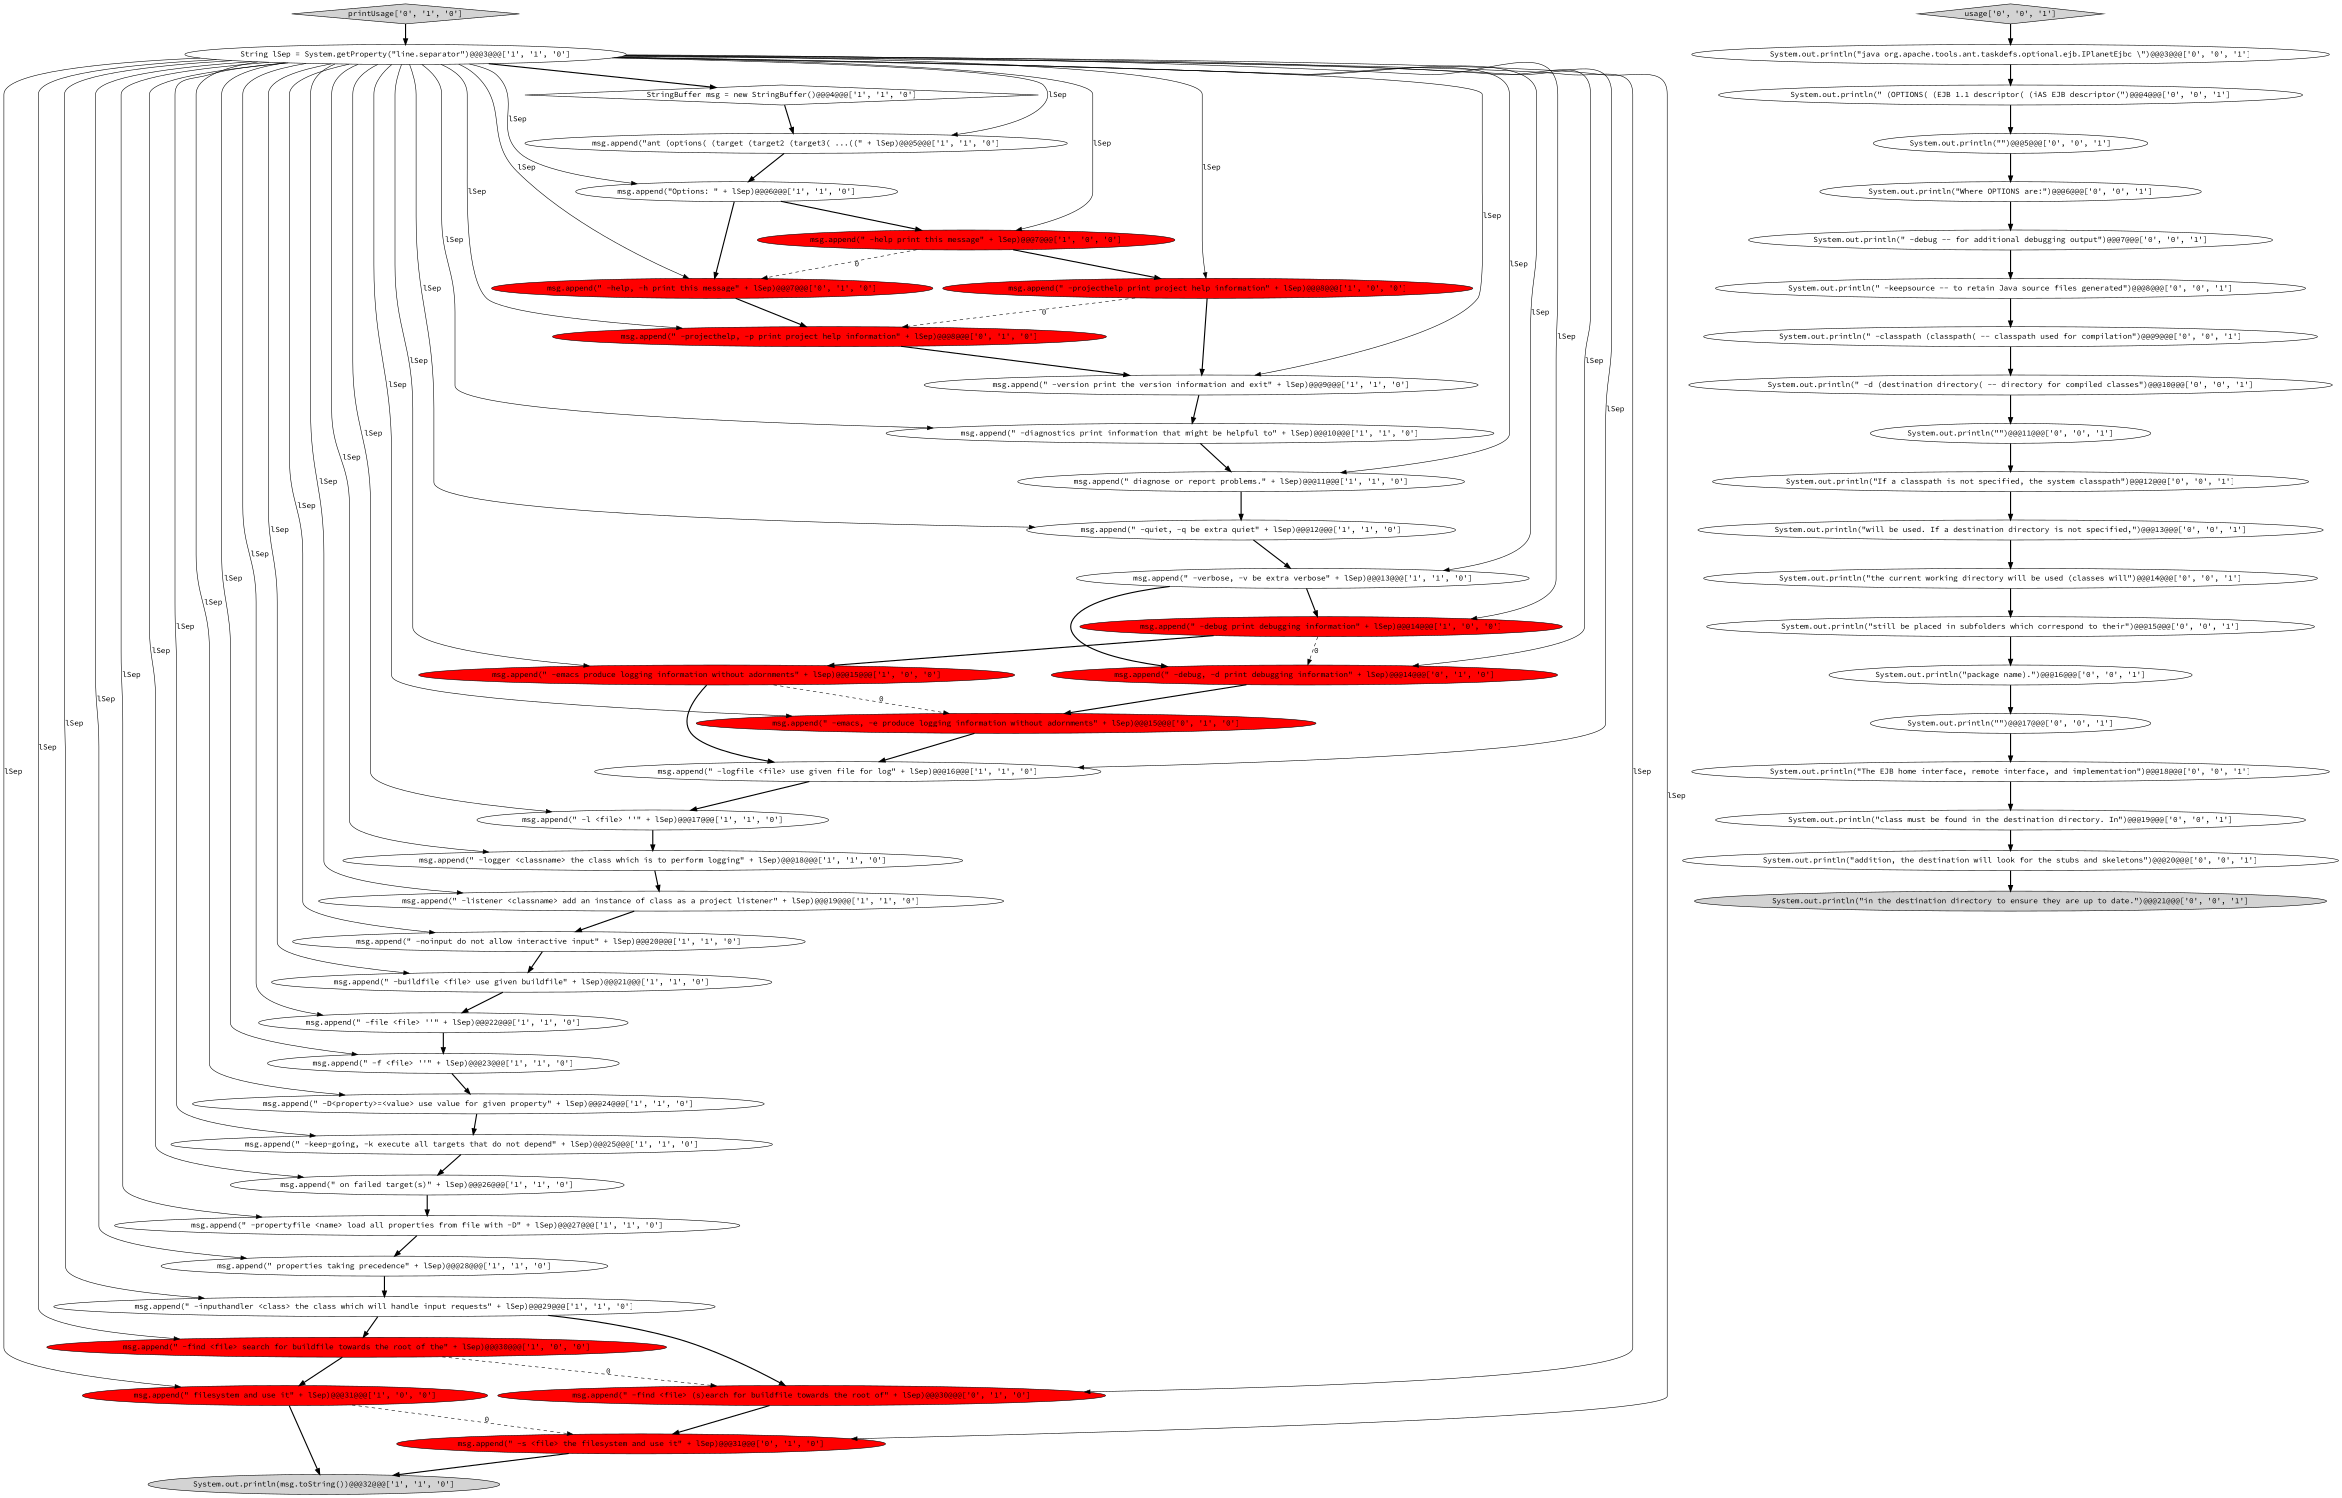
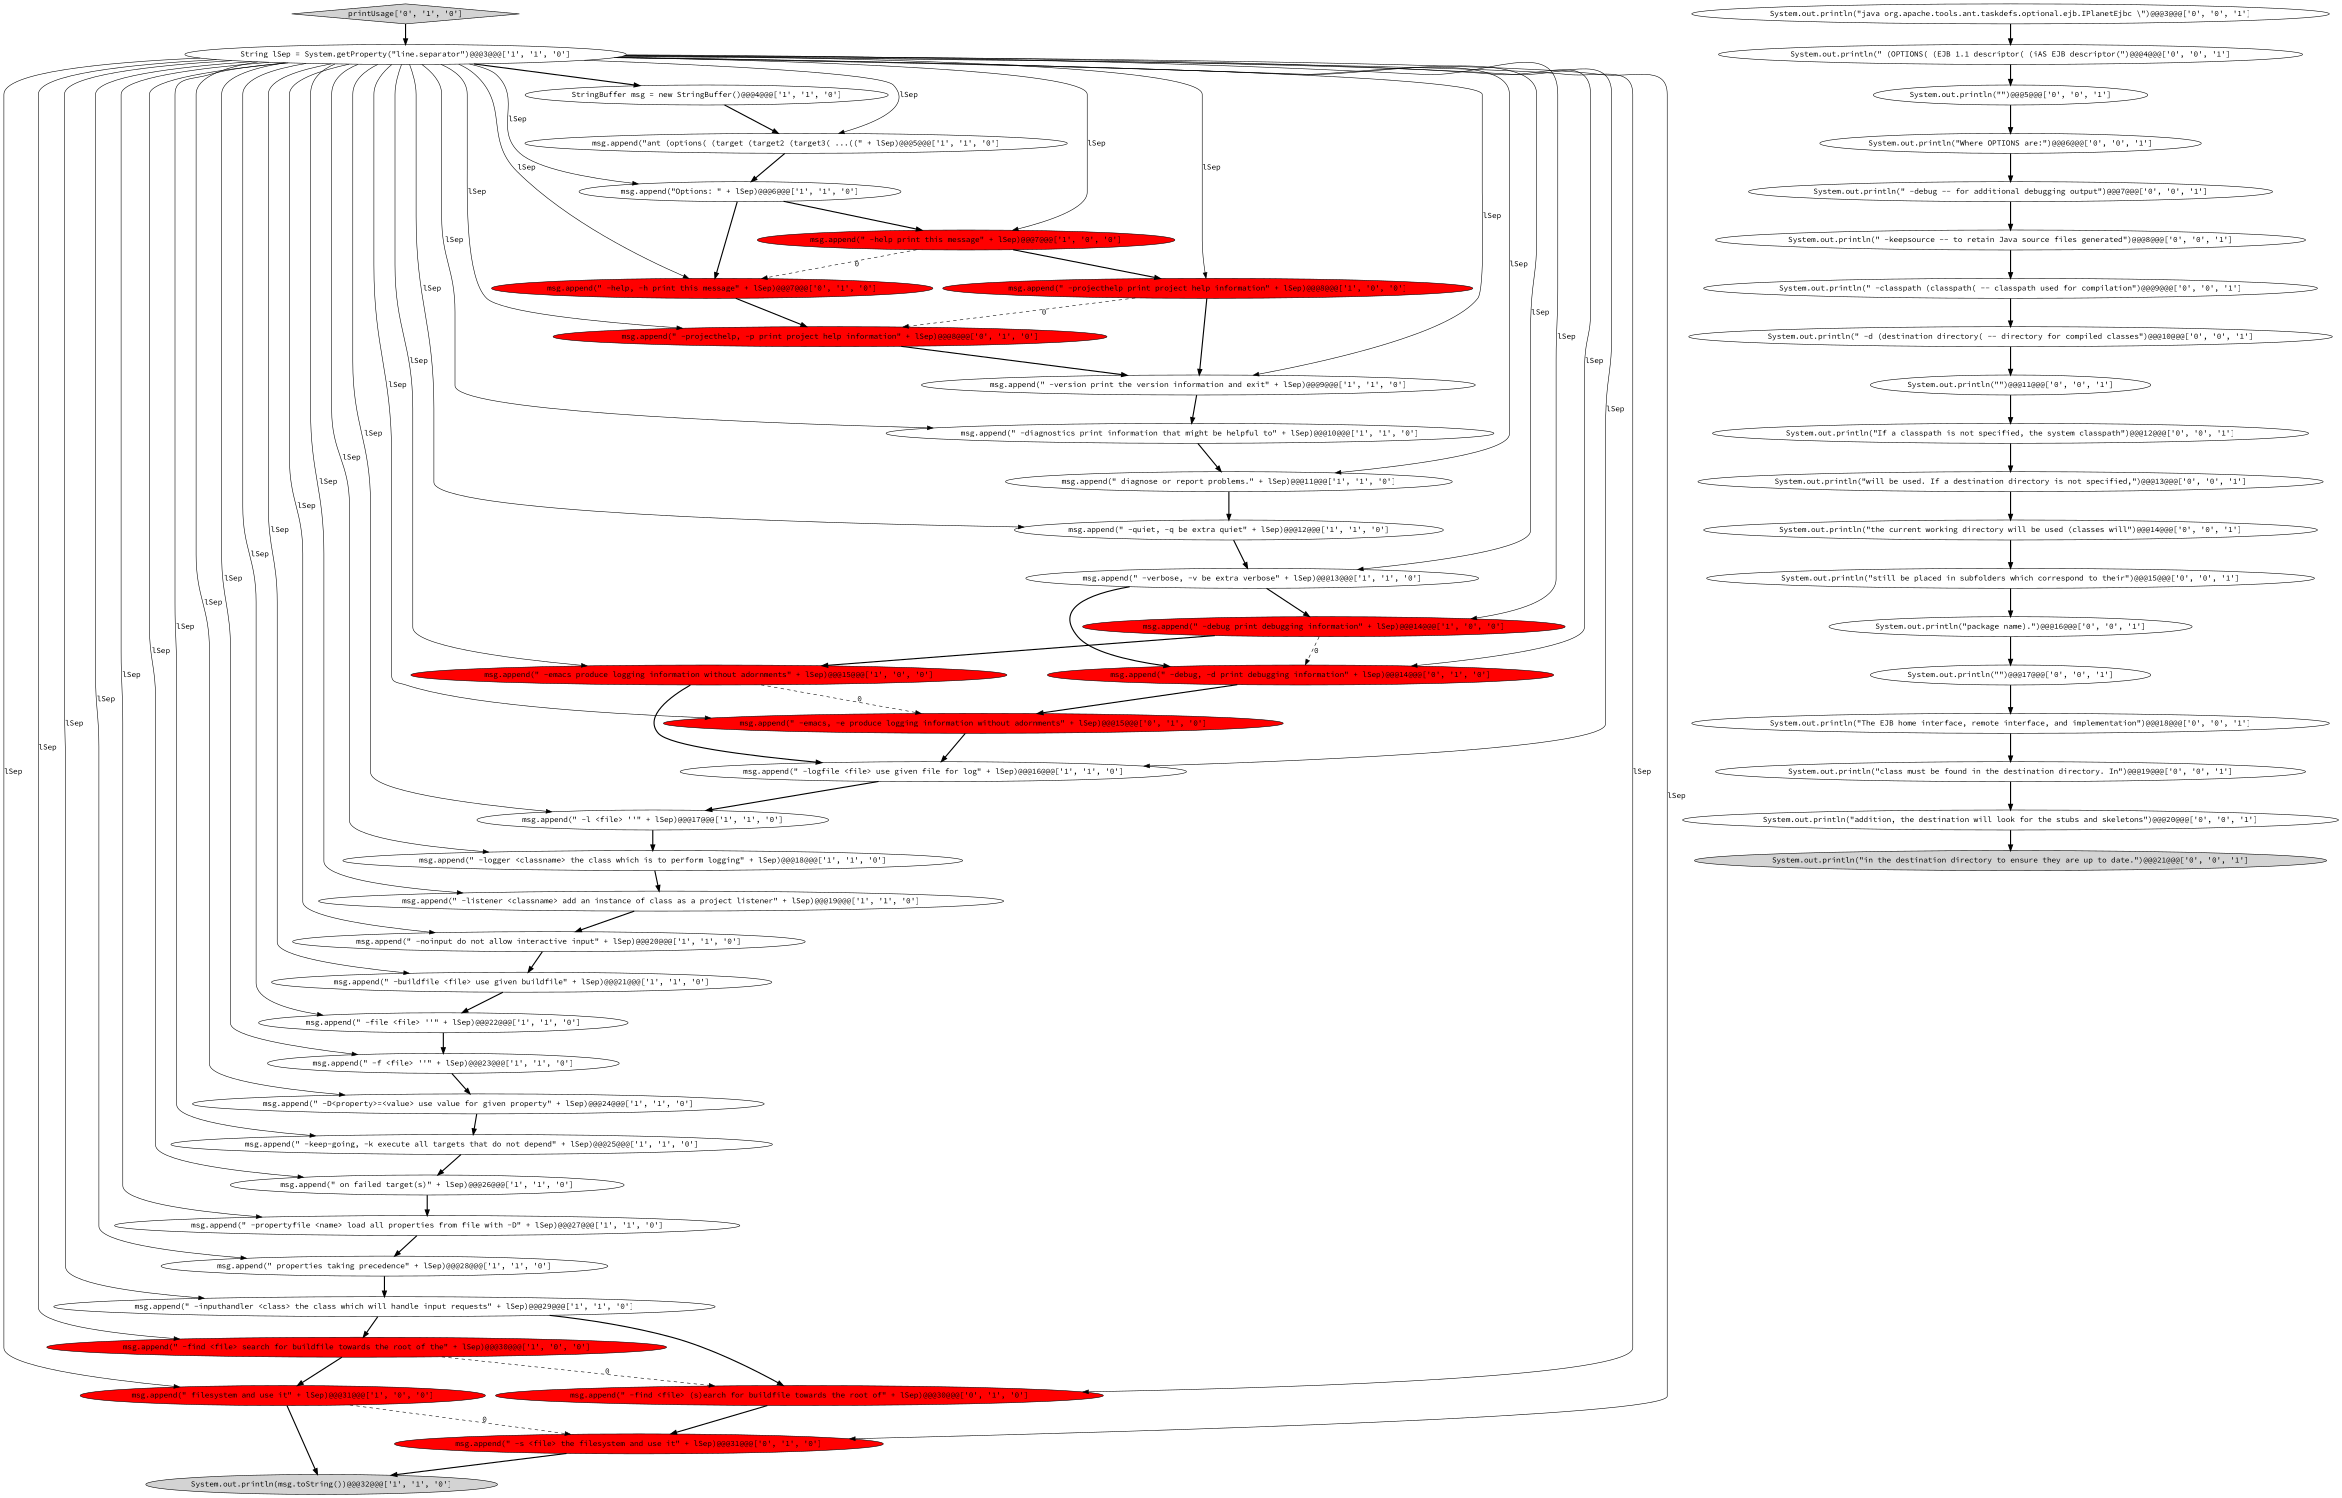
(2011, 14) -> none
(782, 95) -> (707, 95)
